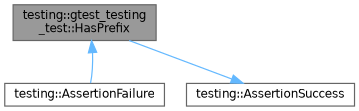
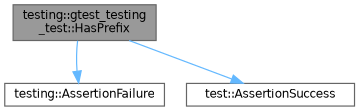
(92, 68) -> (77, 56)
(271, 95) -> (271, 95)
